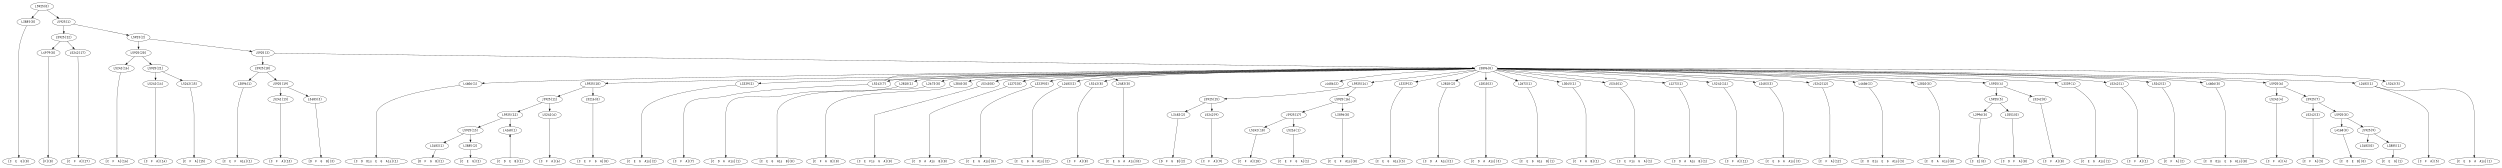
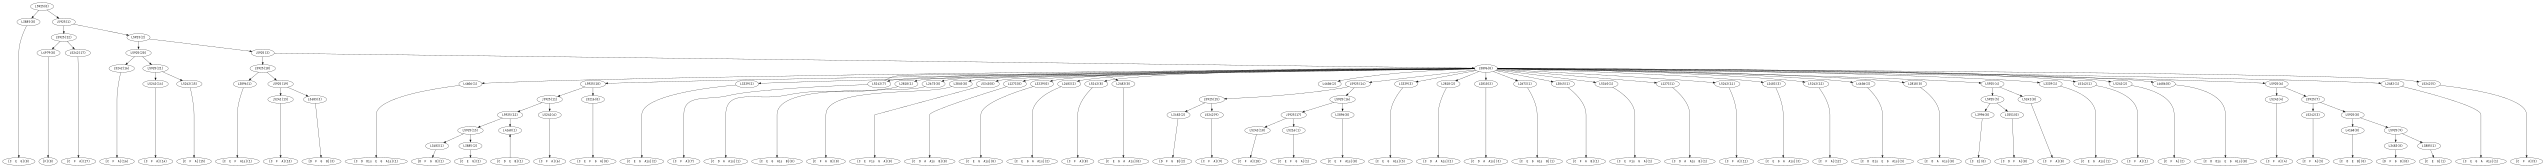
(2422, 106) -> (2506, 98)
none -> (2396, 161)
